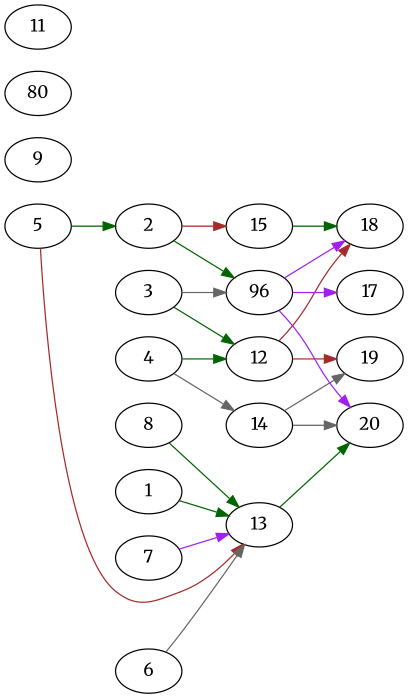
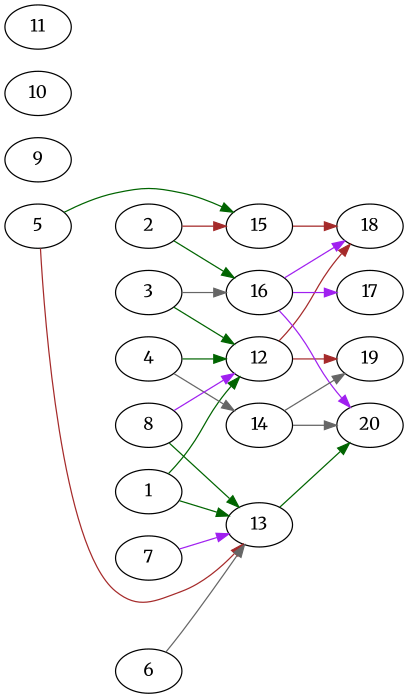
(38, 93) -> (38, 93)
(87, 226) -> (143, 189)
(309, 226) -> (309, 226)
(259, 293) -> (259, 293)
none -> (196, 397)
none -> (201, 431)
